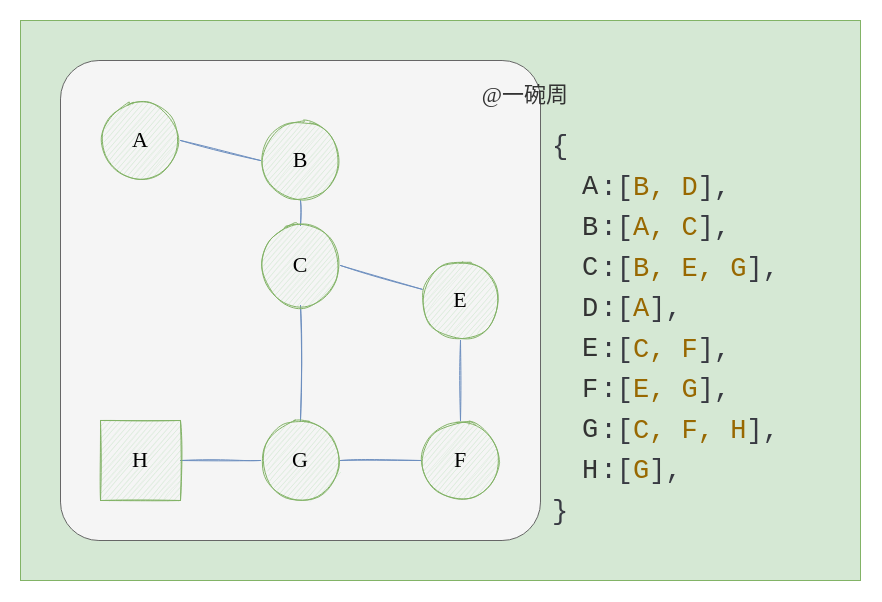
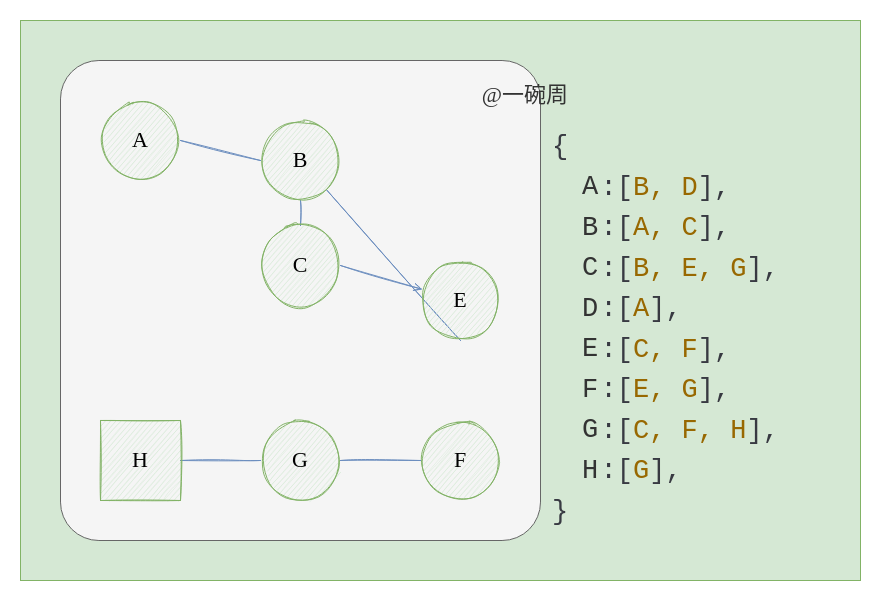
(419, 288) -> (418, 288)
(301, 364) -> none
(461, 381) -> (375, 244)
